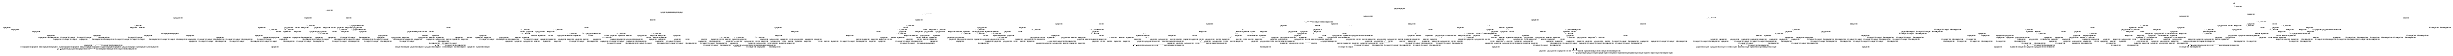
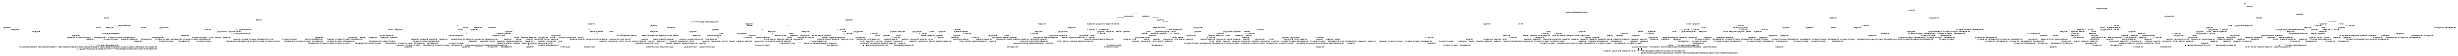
(431, 29) -> (1448, 24)
